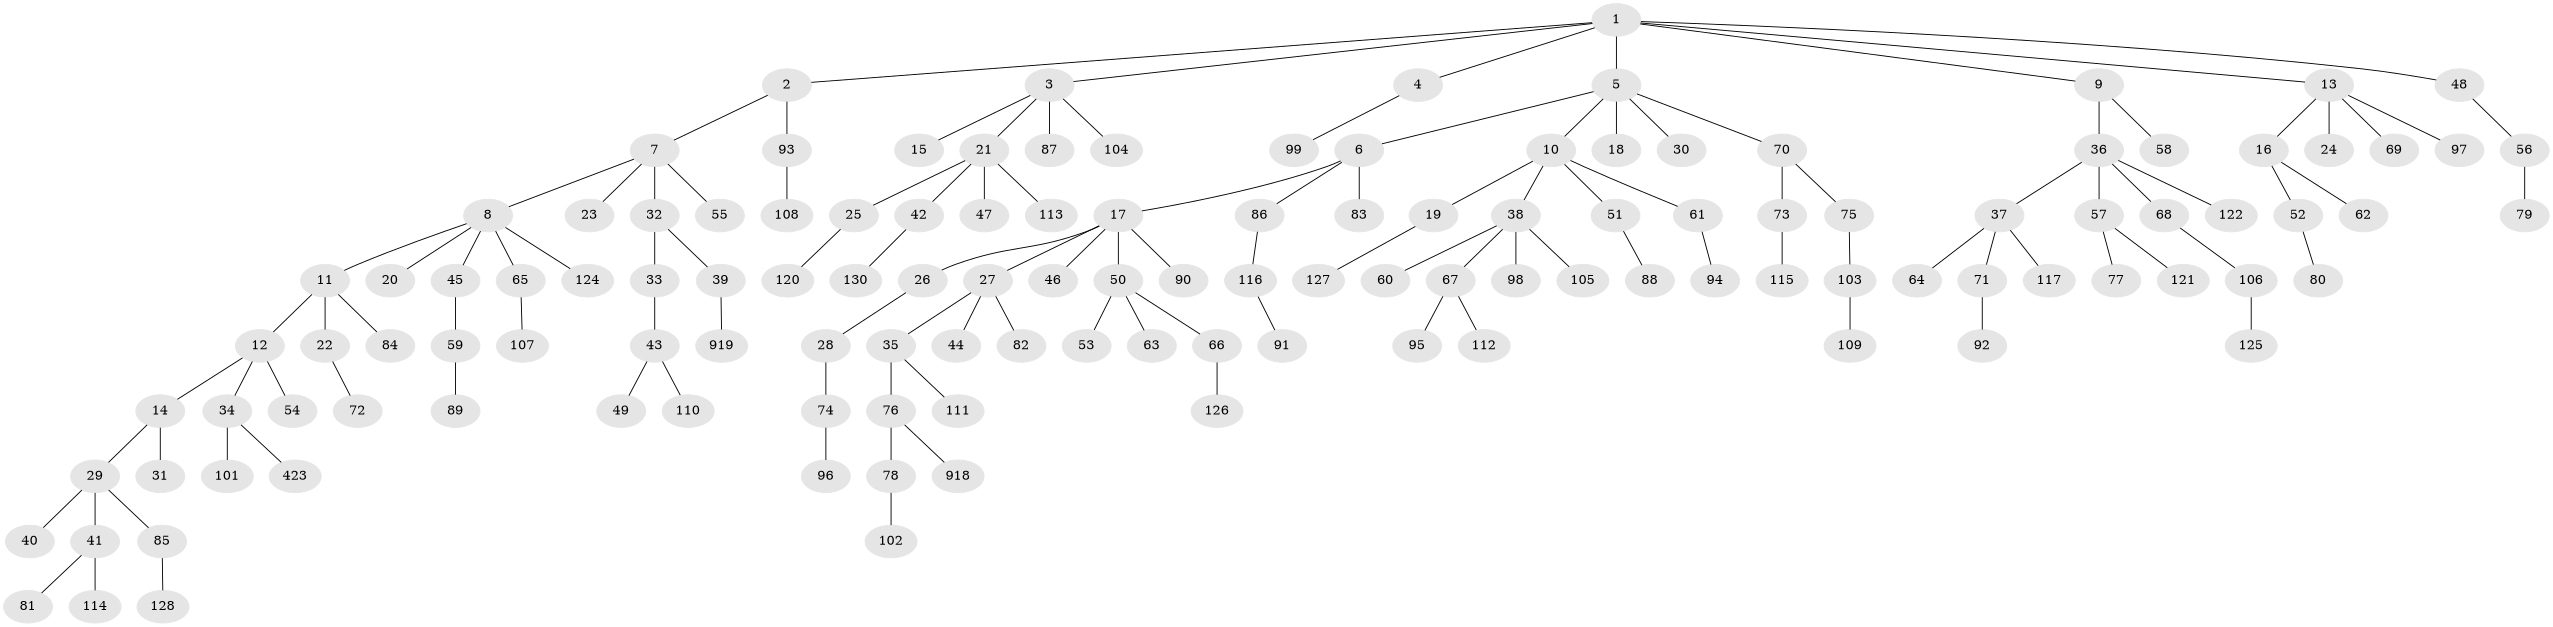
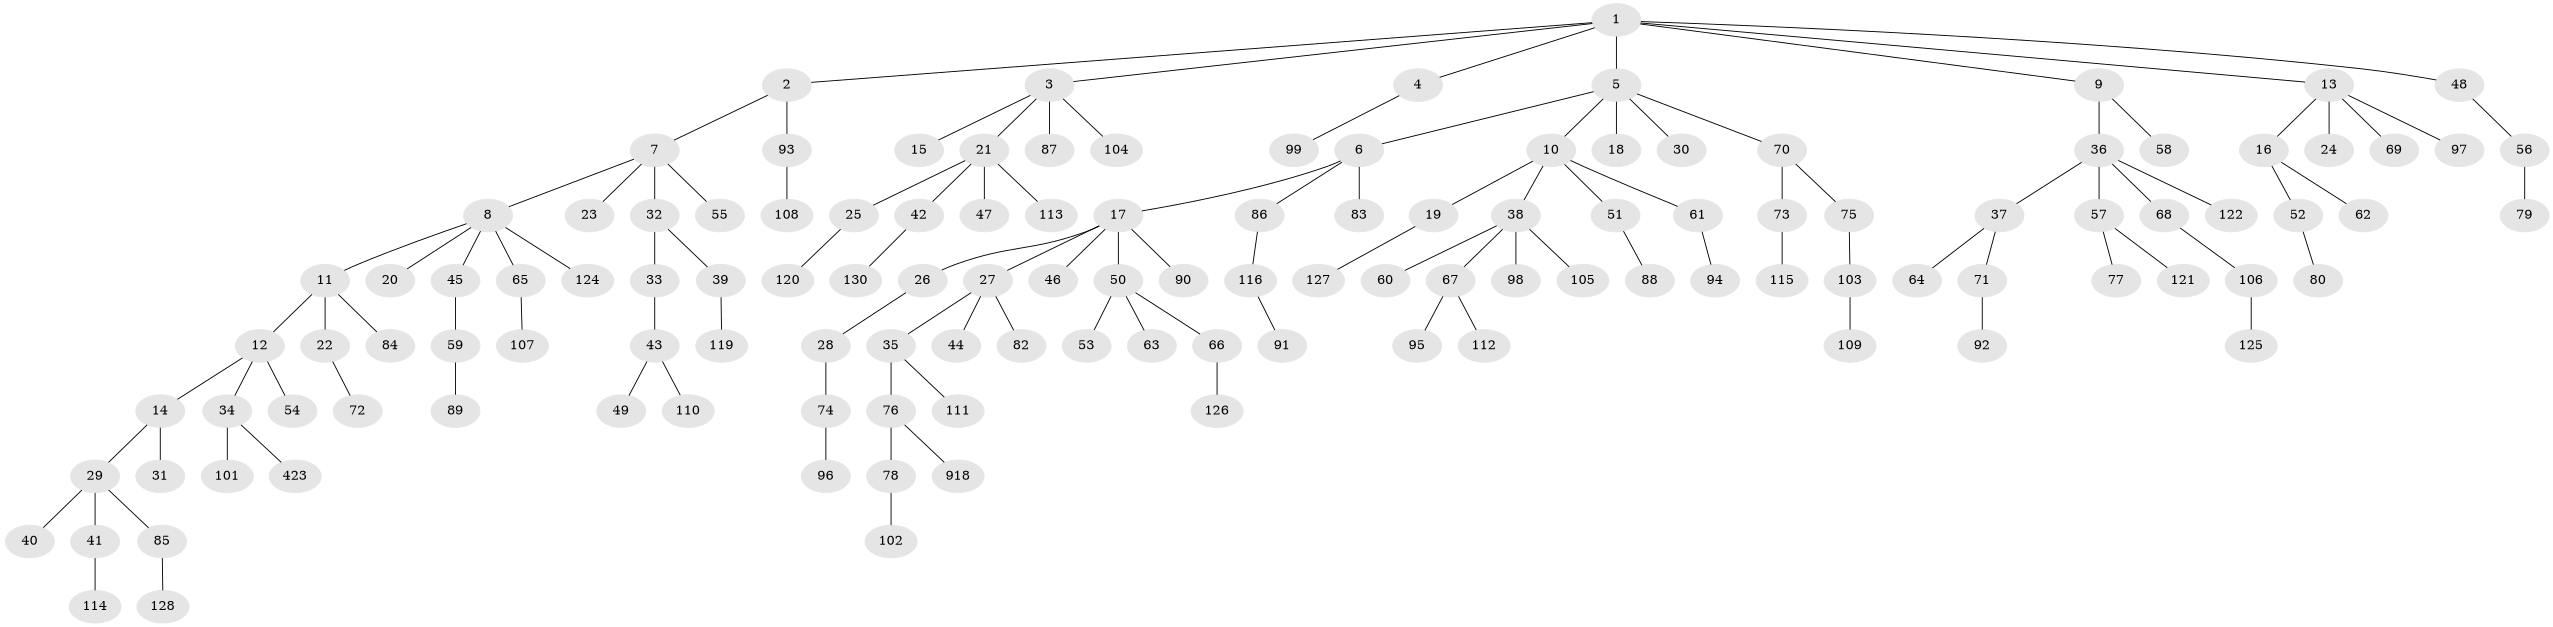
(2049, 281) -> none
(722, 346) -> (722, 346)
(28, 607) -> none
